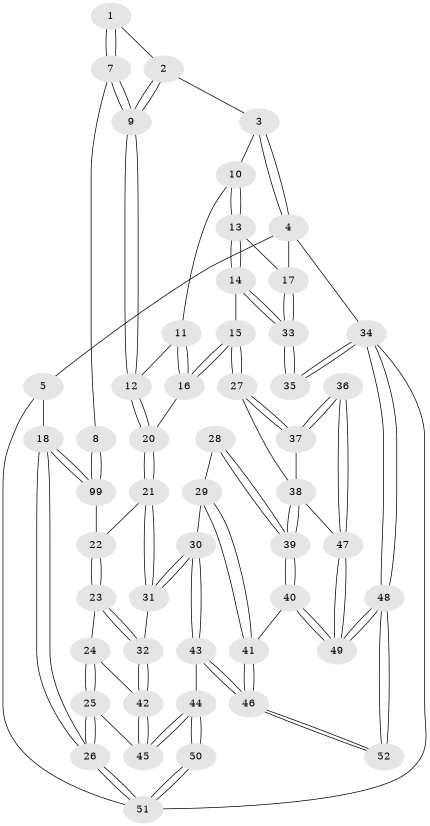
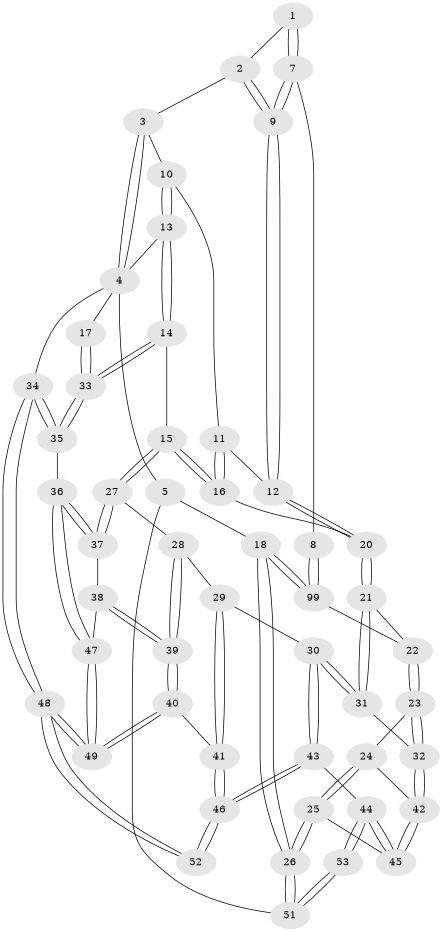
(262, 254) -> (143, 254)
(263, 441) -> (146, 519)
none -> (57, 466)
(425, 680) -> none
(196, 757) -> (343, 863)
